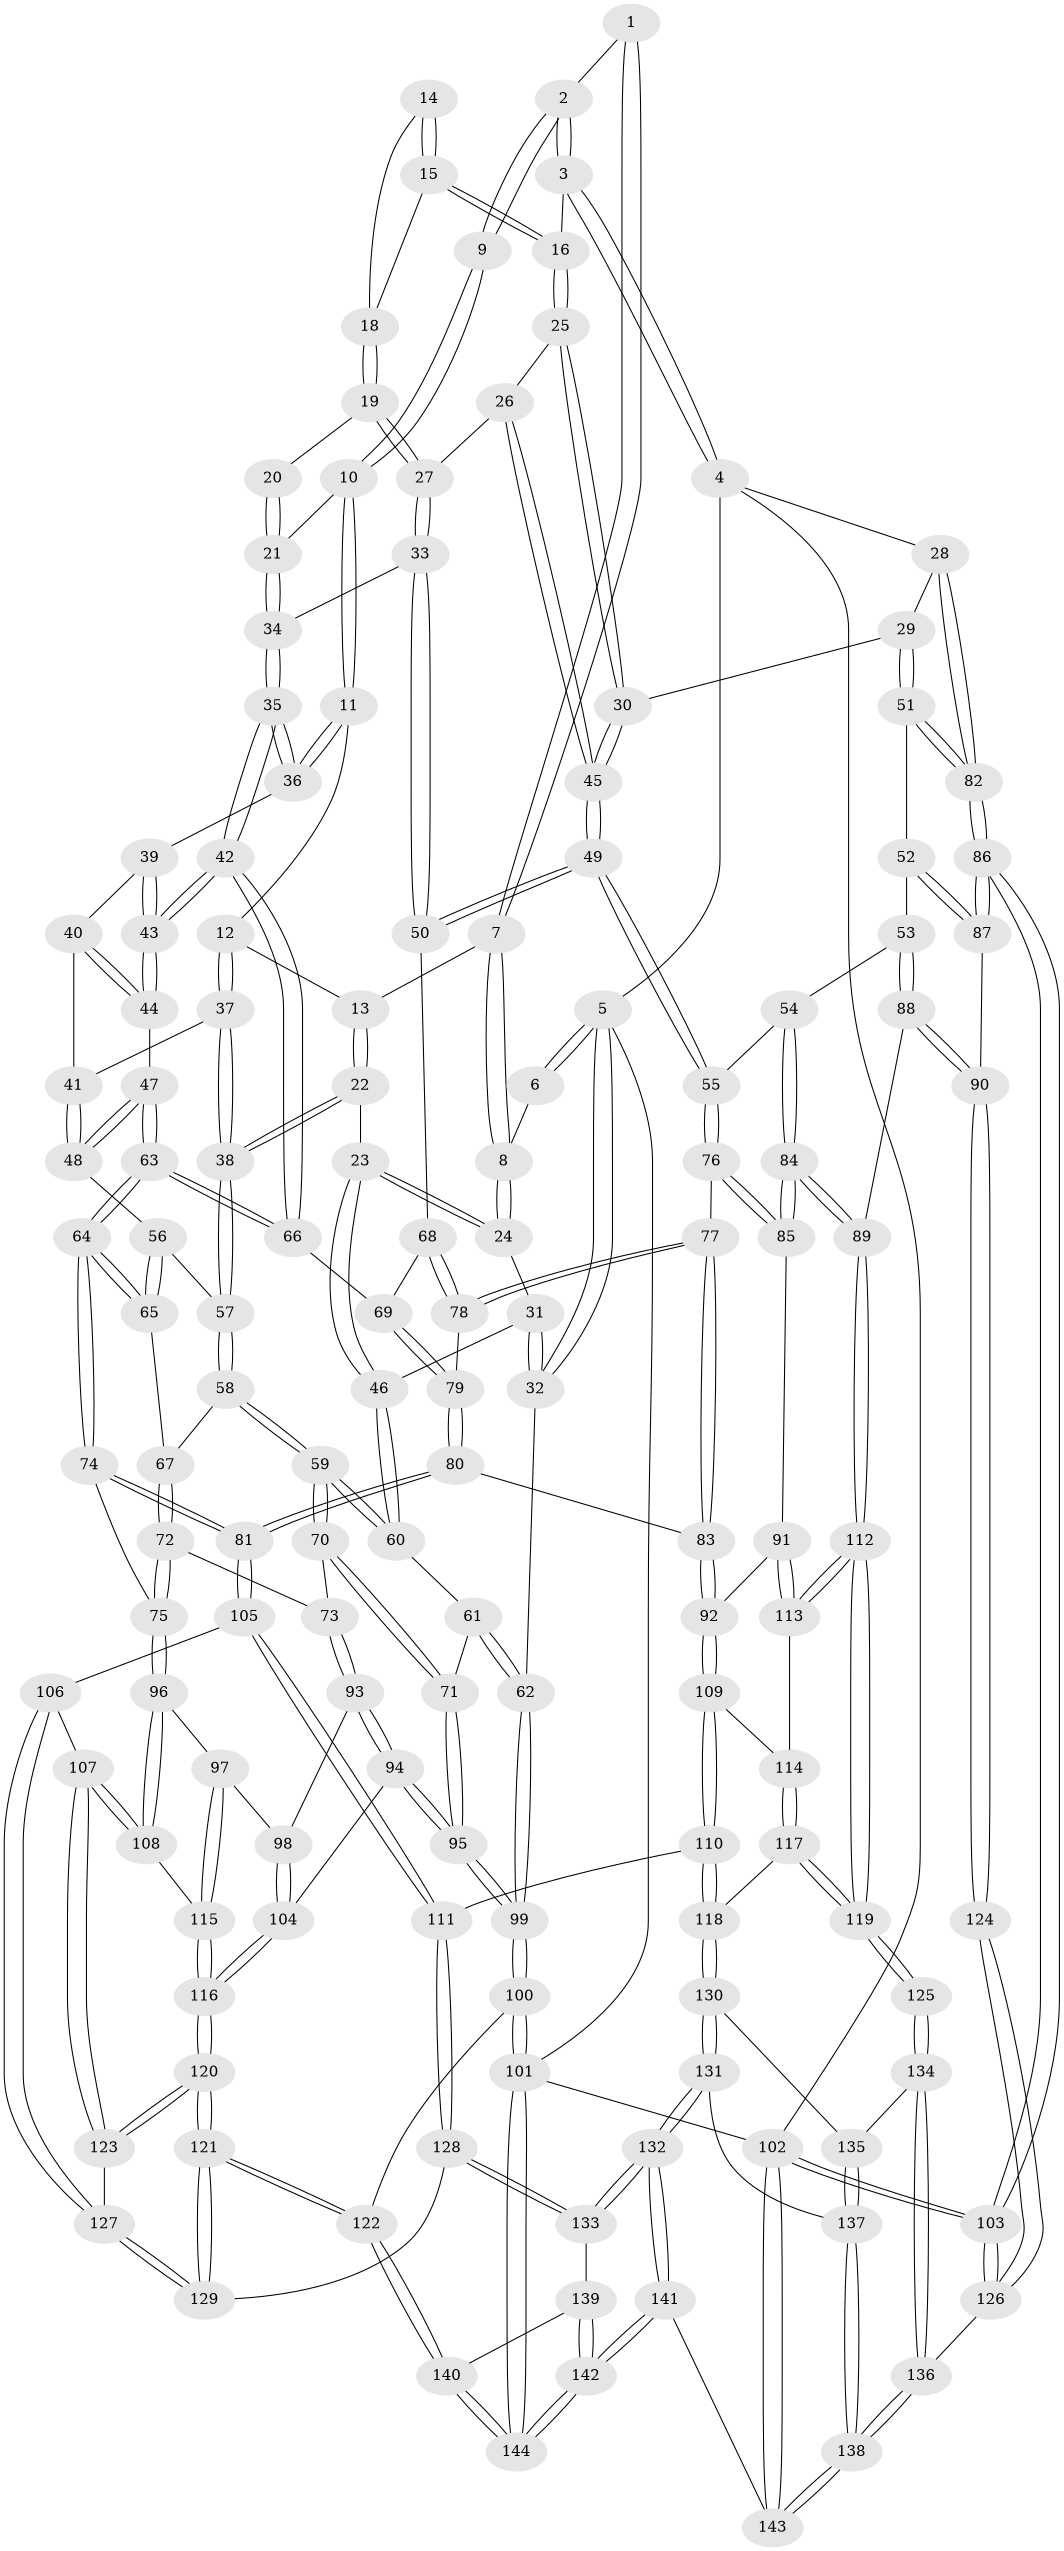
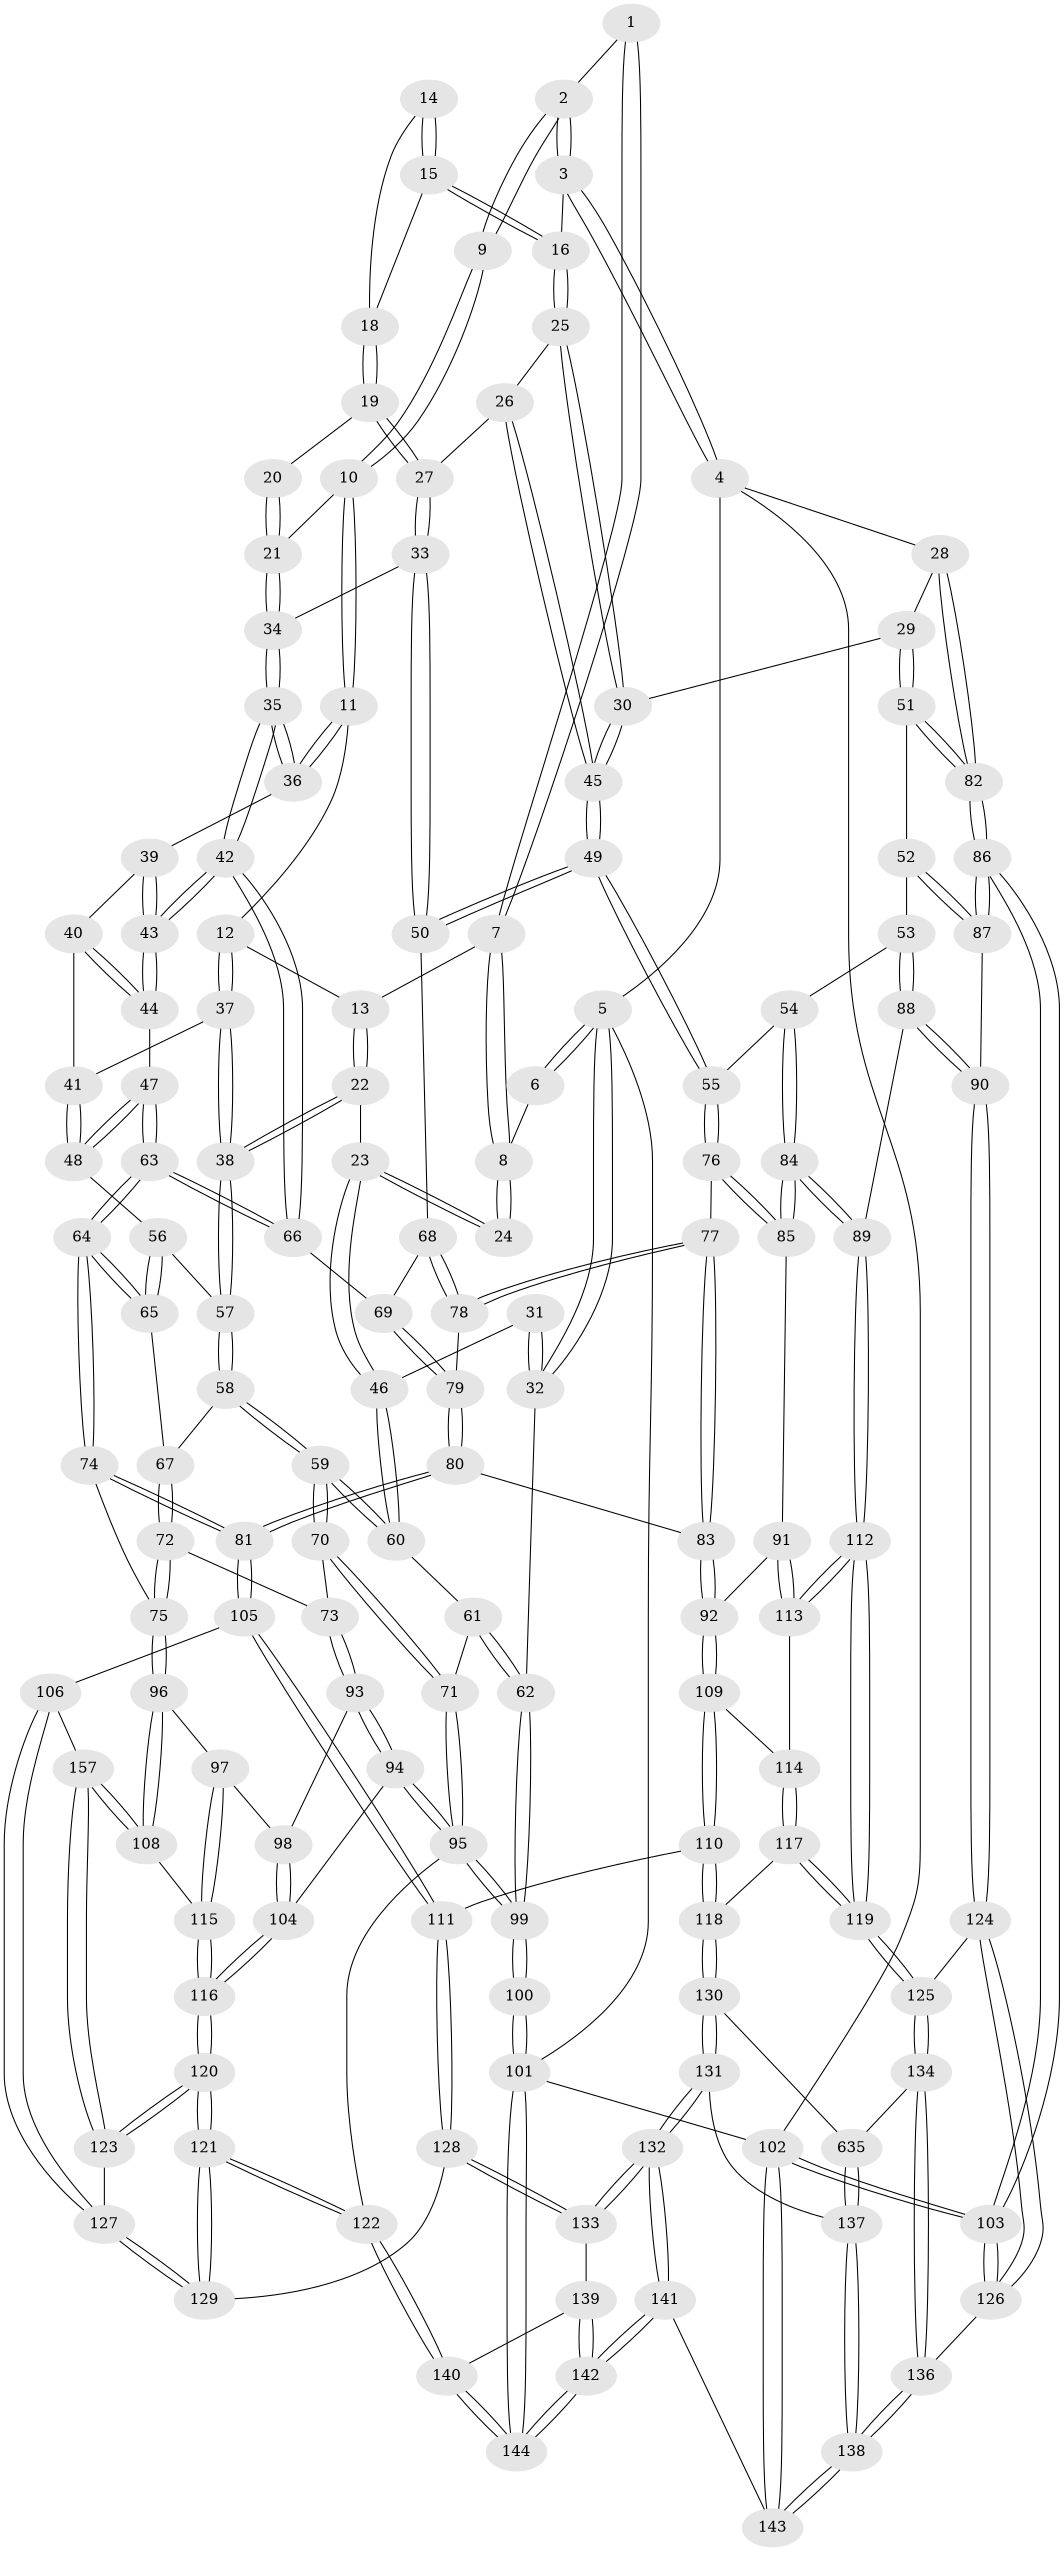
(520, 1276) -> none
(83, 1769) -> (83, 1769)
none -> (951, 1959)
(426, 2101) -> (347, 2016)
(852, 2148) -> (852, 2148)
